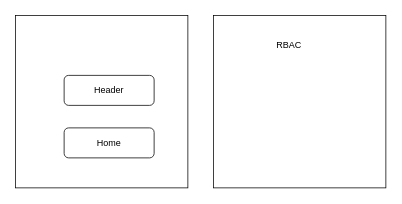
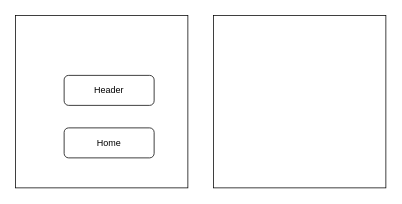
(289, 45) -> none
